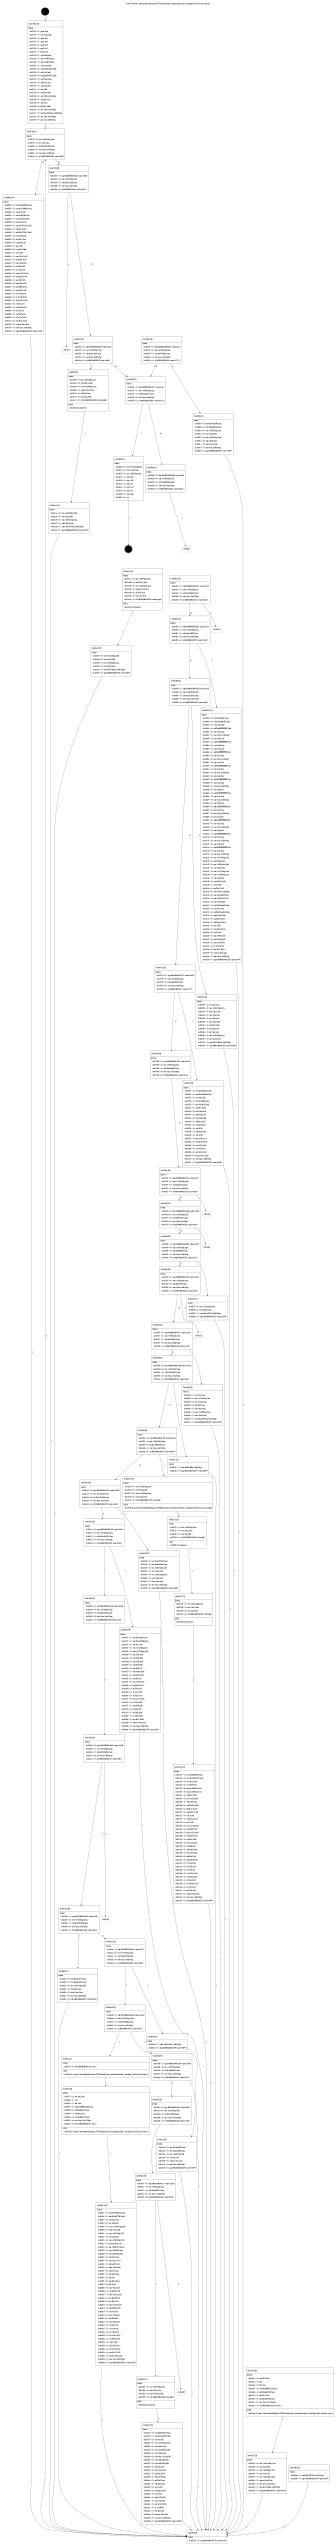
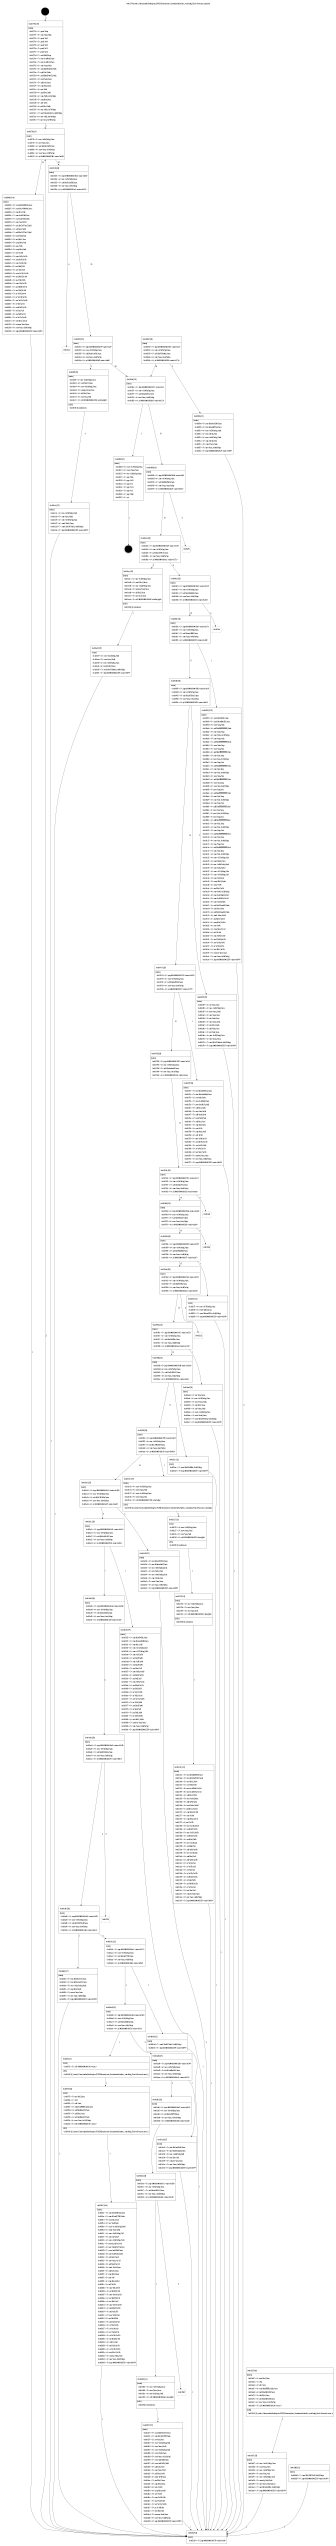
none -> (160, 549)
